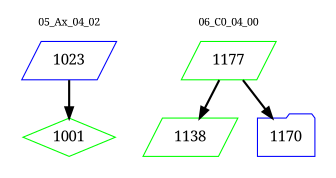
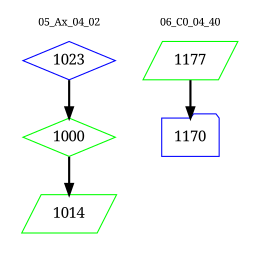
(229, 23) -> (190, 23)
(69, 61) -> (69, 61)
(69, 137) -> (69, 137)
(190, 137) -> none
none -> (69, 214)
